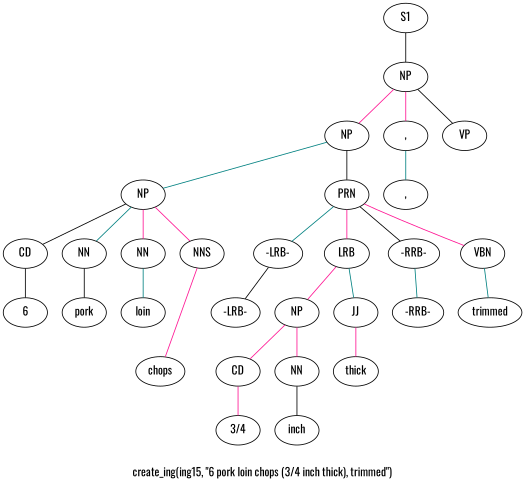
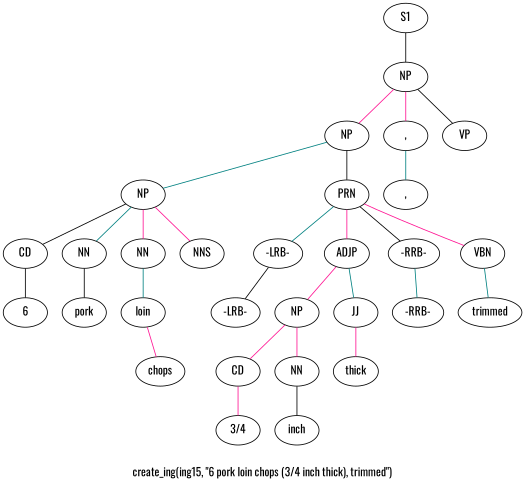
(347, 254) -> (347, 254)
(181, 312) -> (152, 342)
